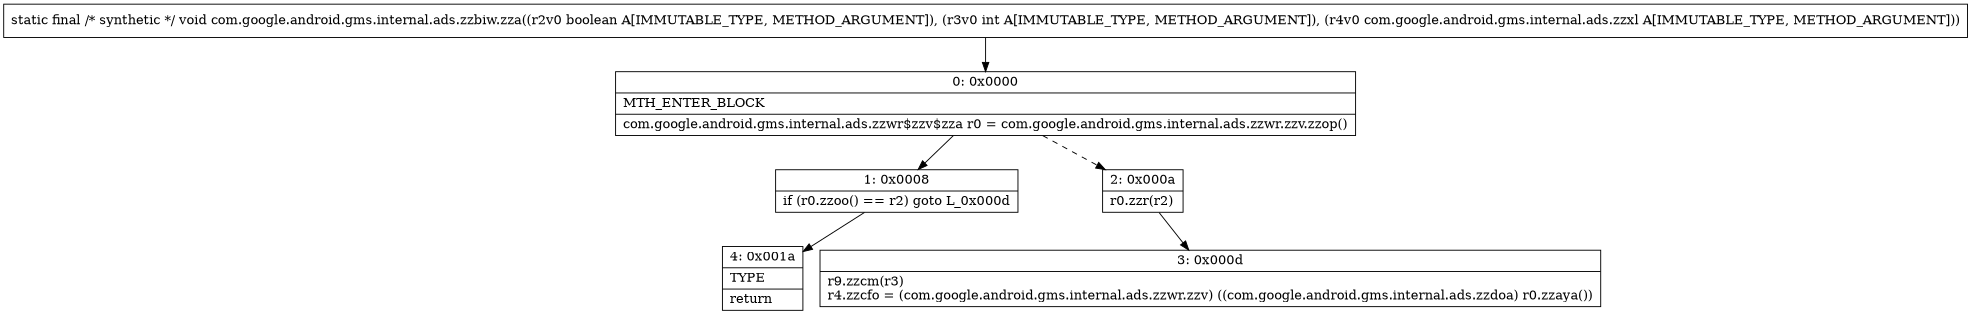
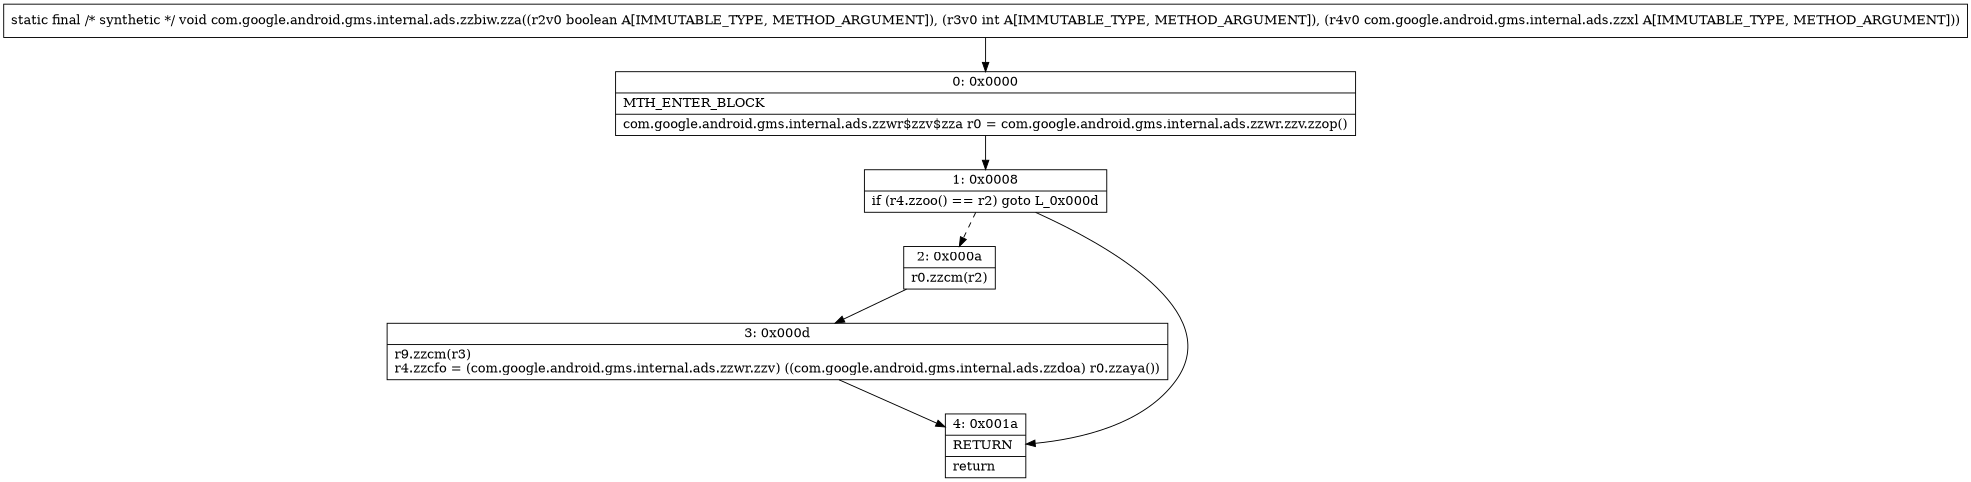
(1070, 150) -> (970, 225)
(897, 201) -> (986, 201)
(1142, 201) -> (950, 278)
(748, 278) -> (983, 445)
none -> (888, 401)
